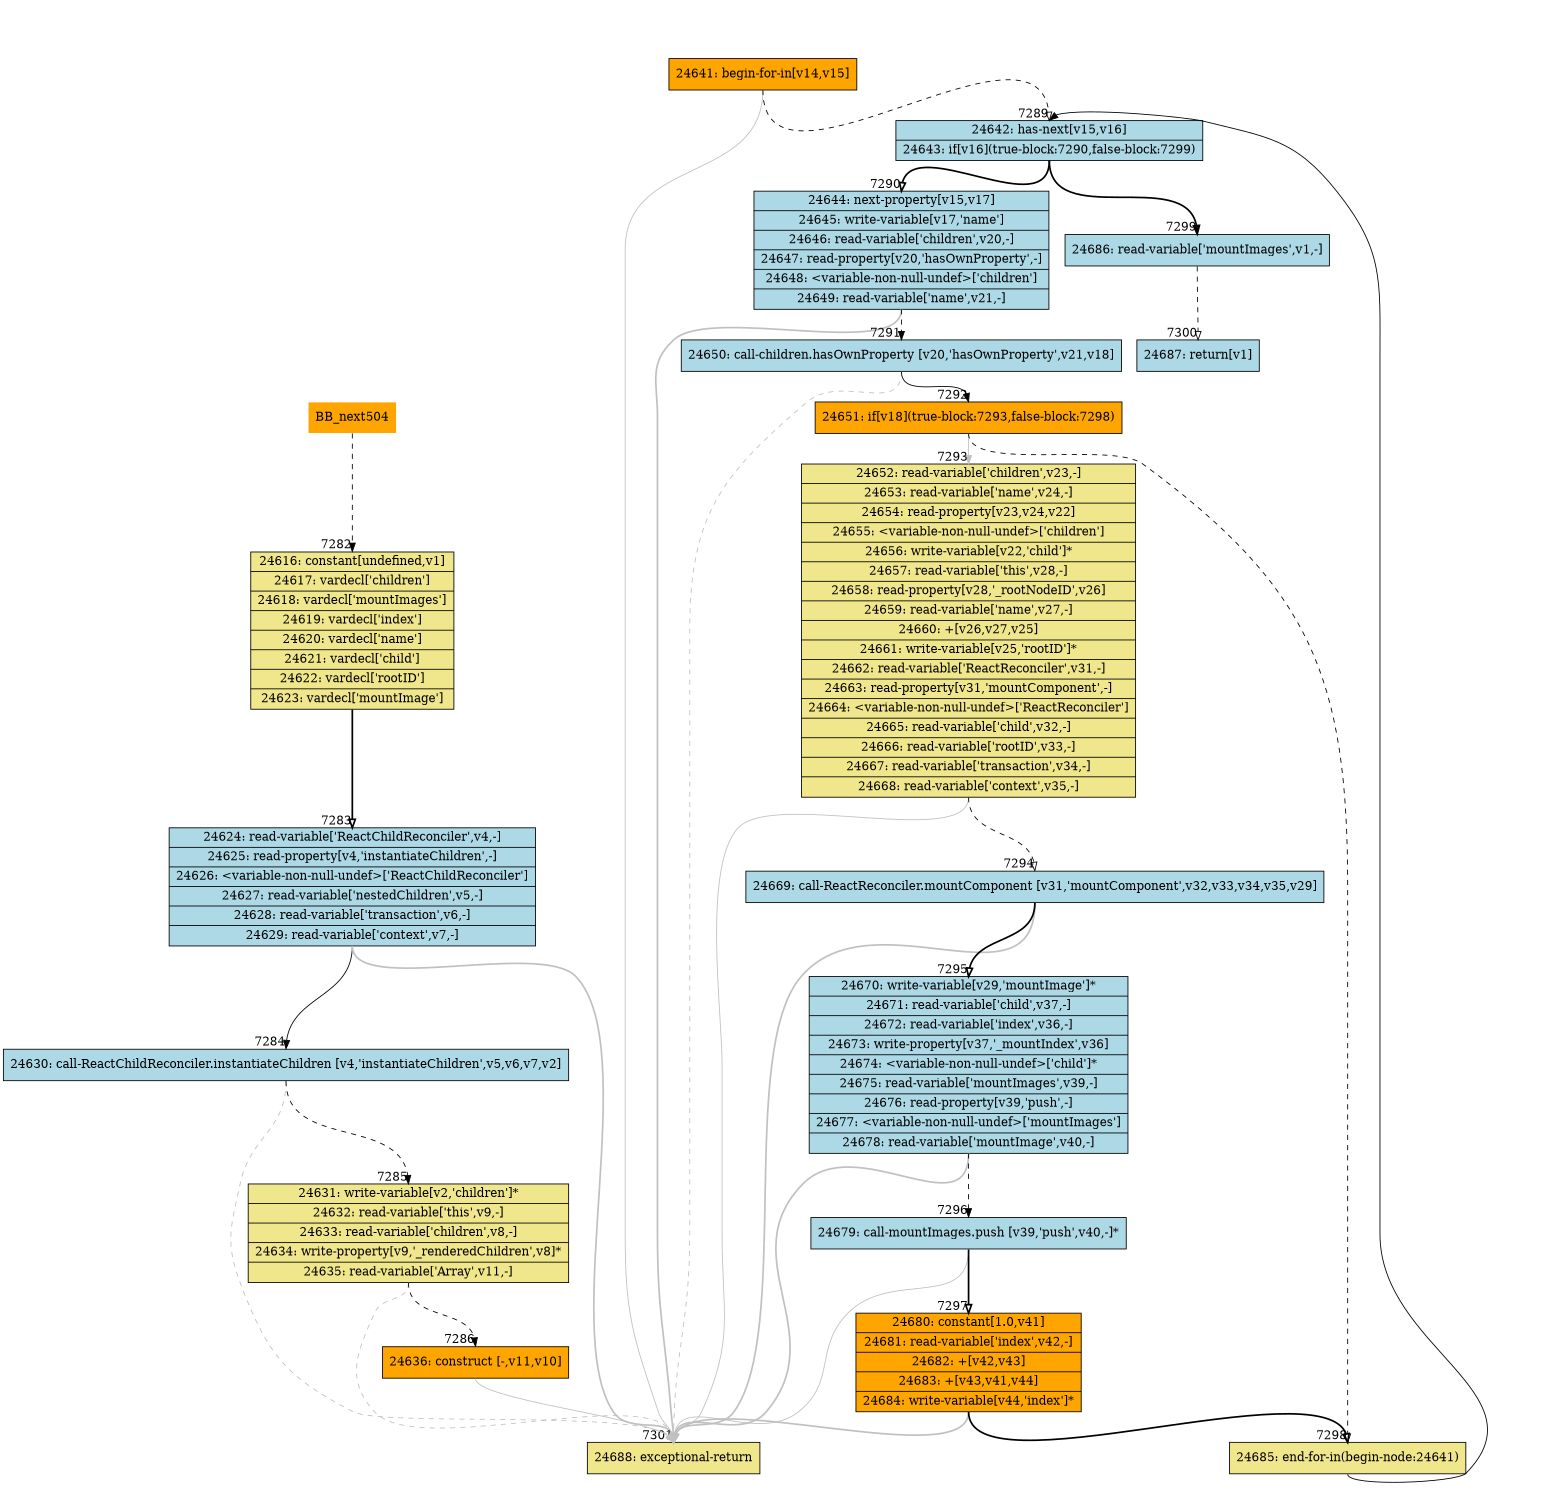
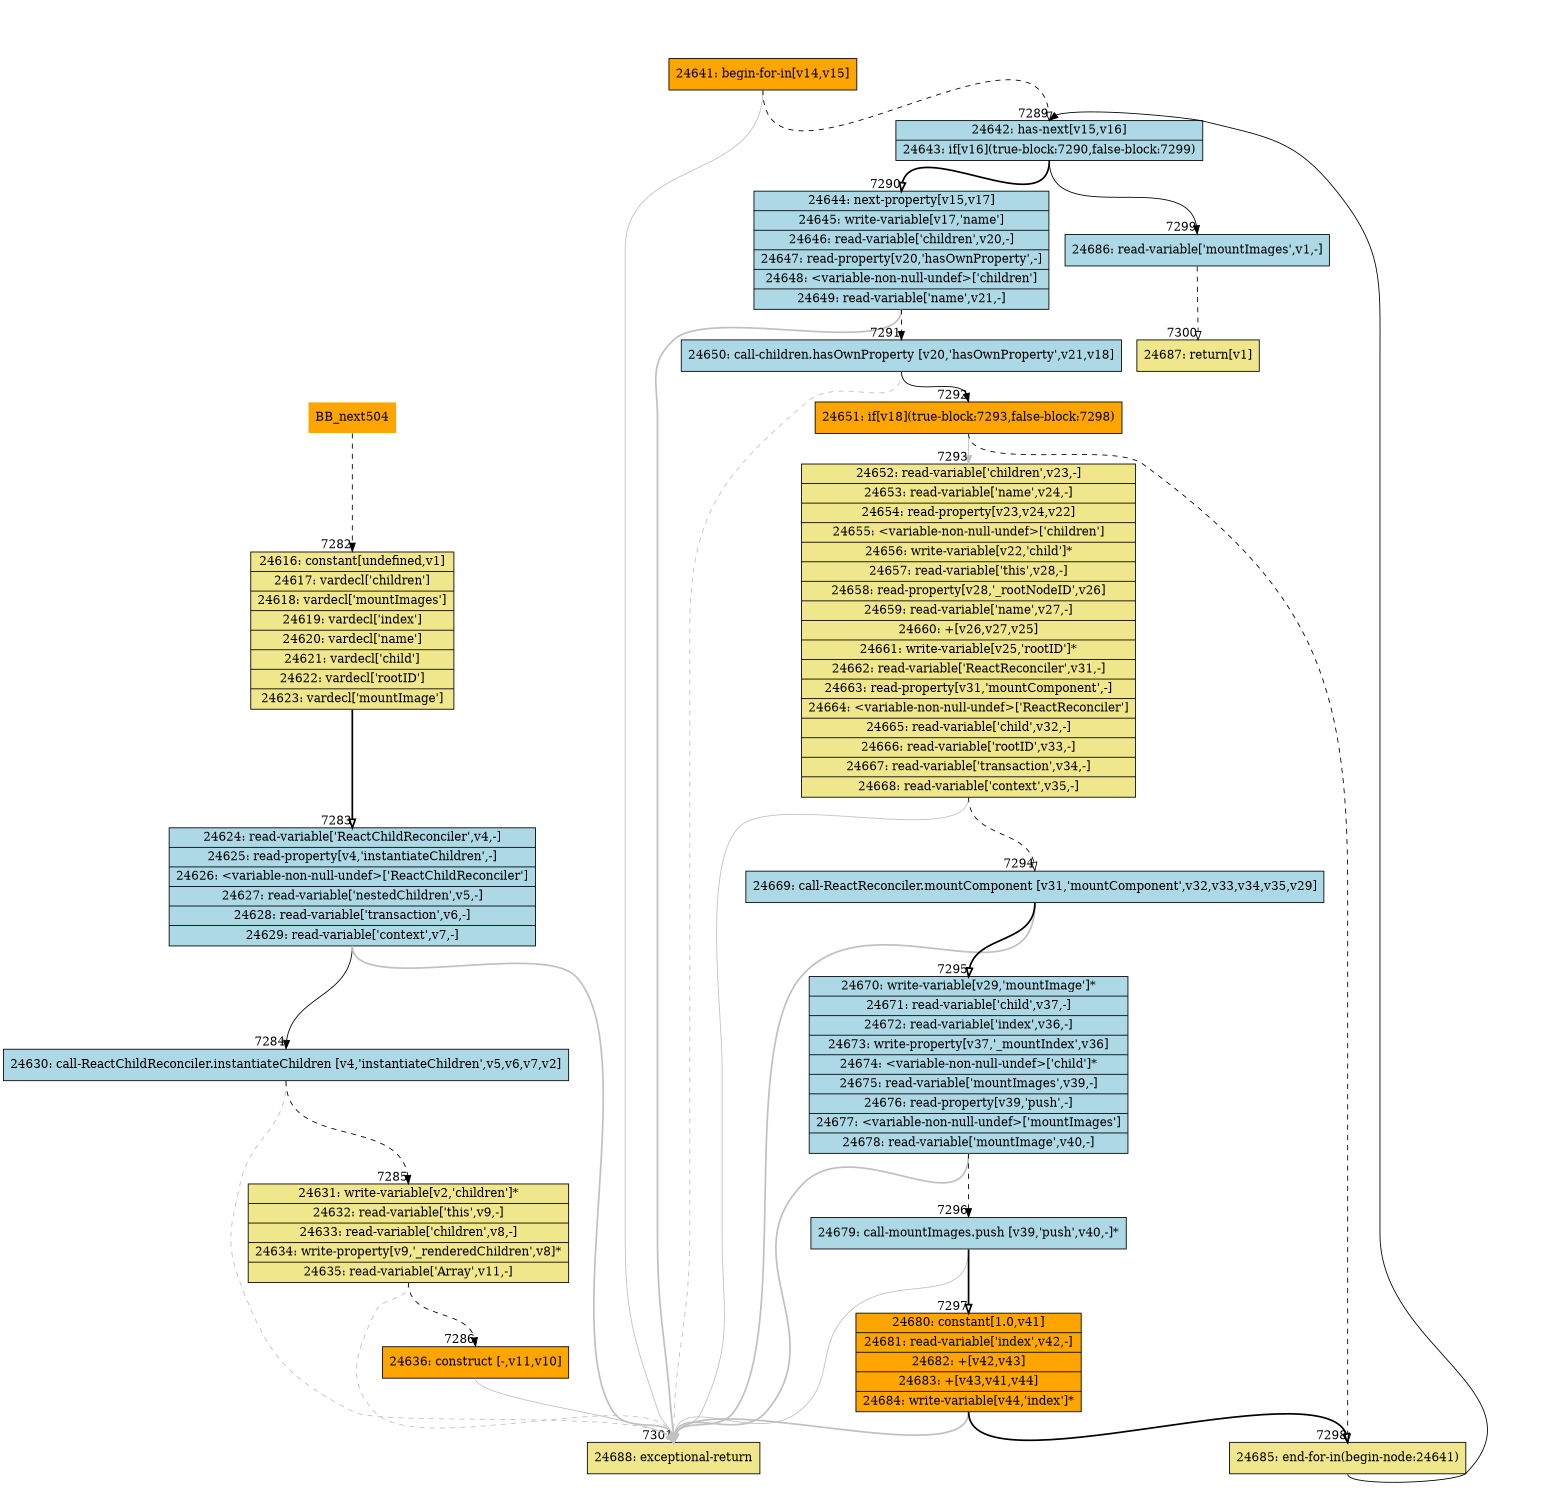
(1119, 197) -> (1119, 197)
(1198, 356) -> (1198, 356)
